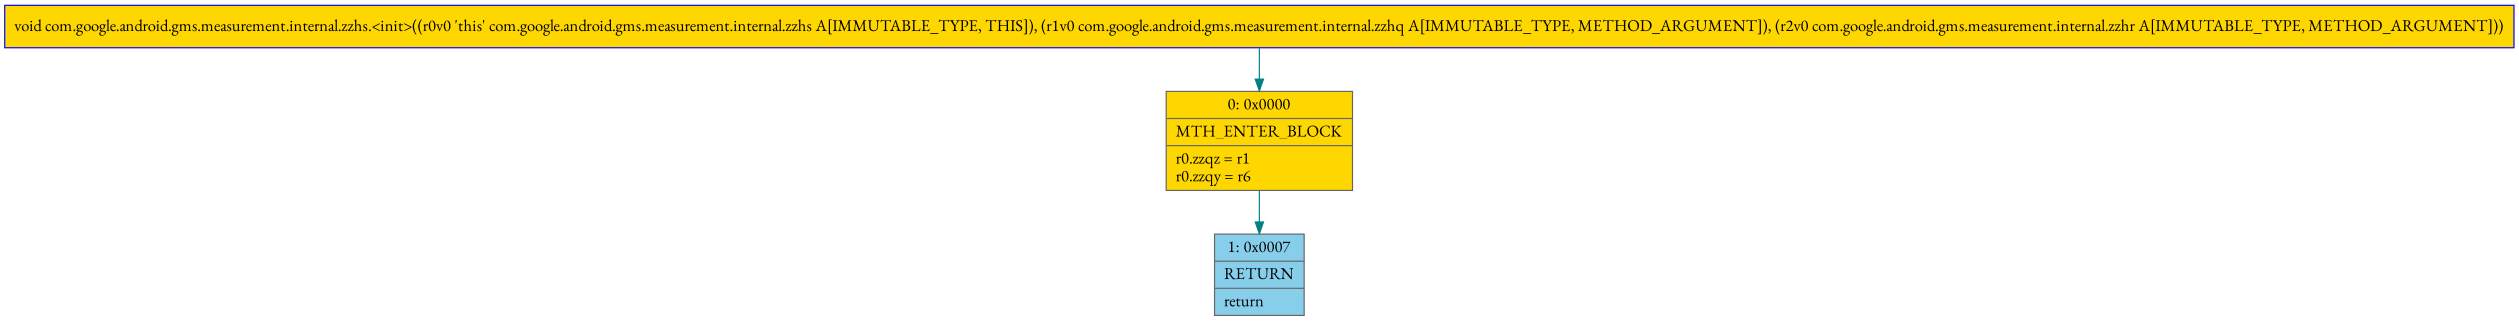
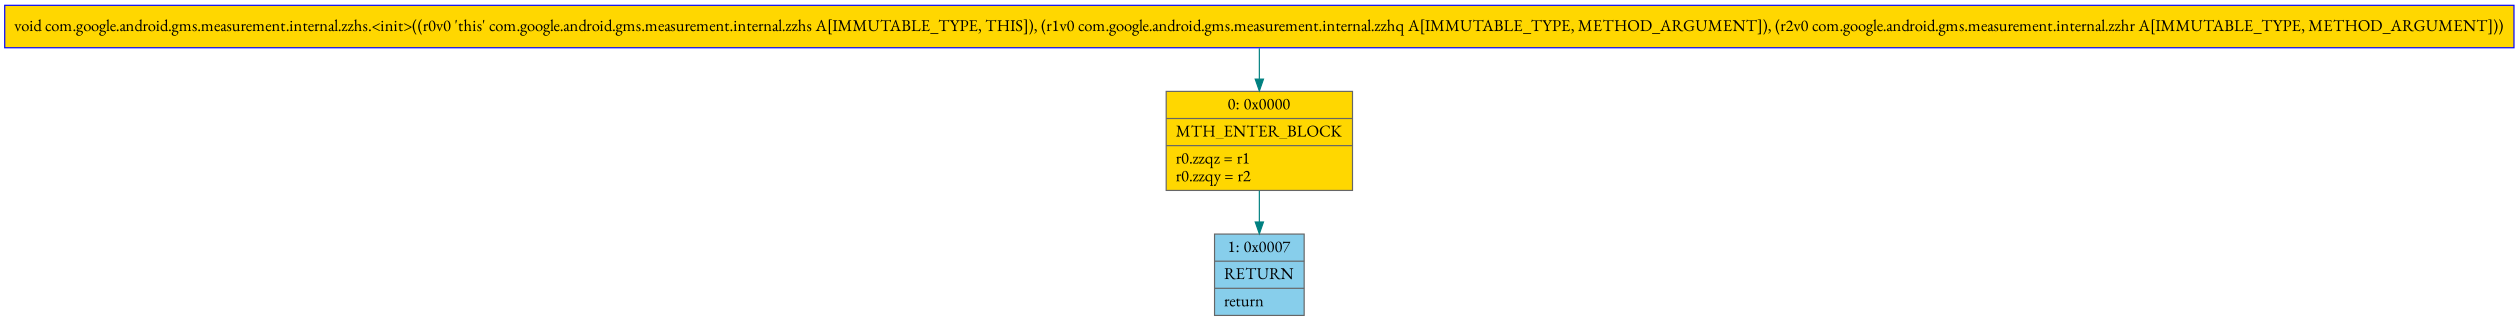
(1213, 176) -> (1213, 176)
